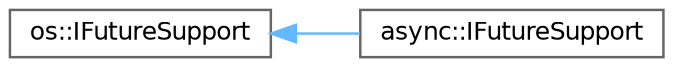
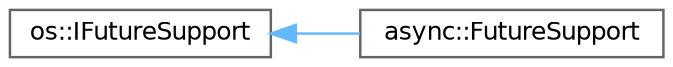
(512, 34) -> (512, 34)
